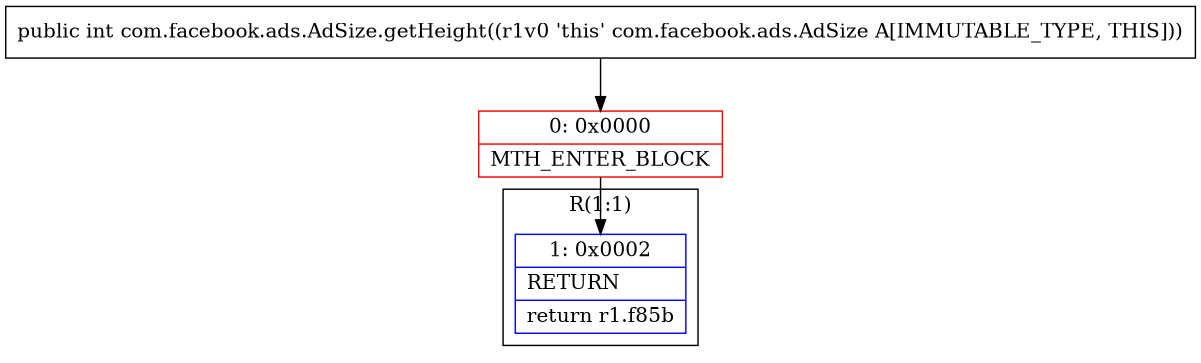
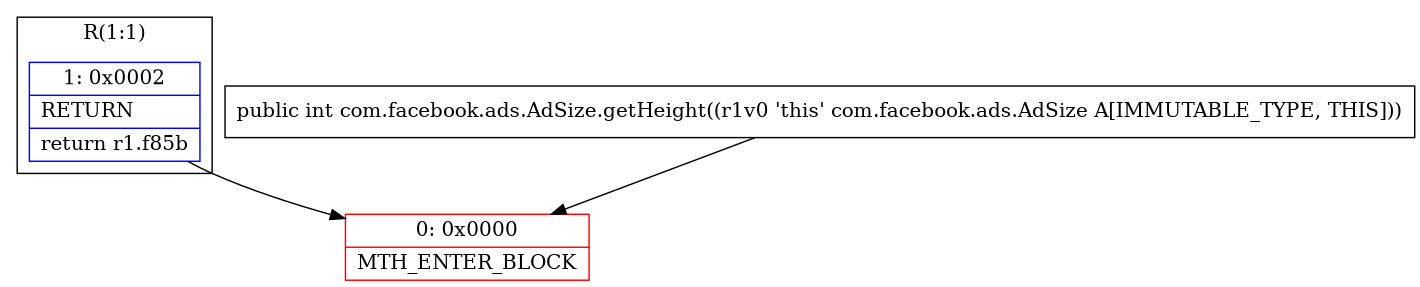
(601, 198) -> (258, 192)
